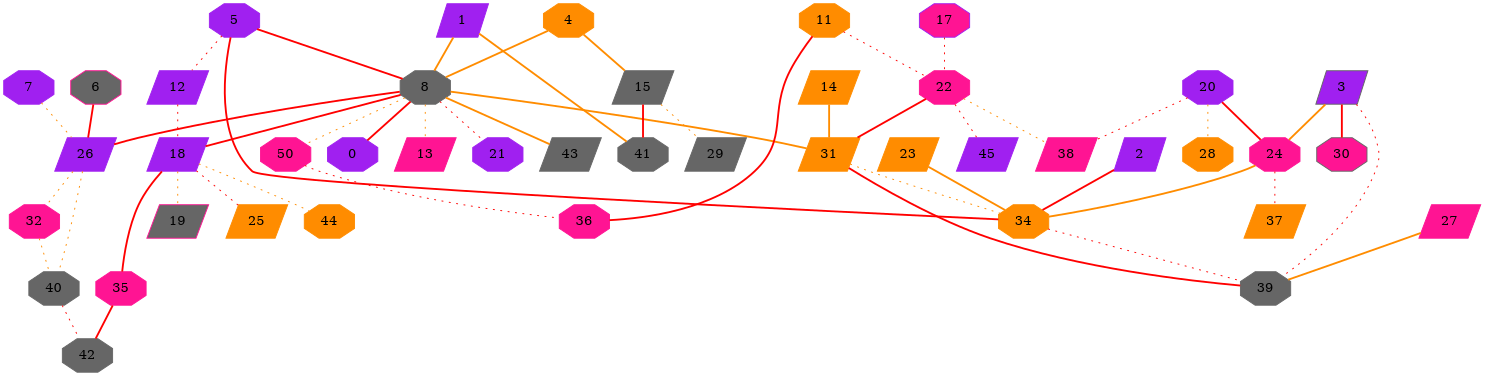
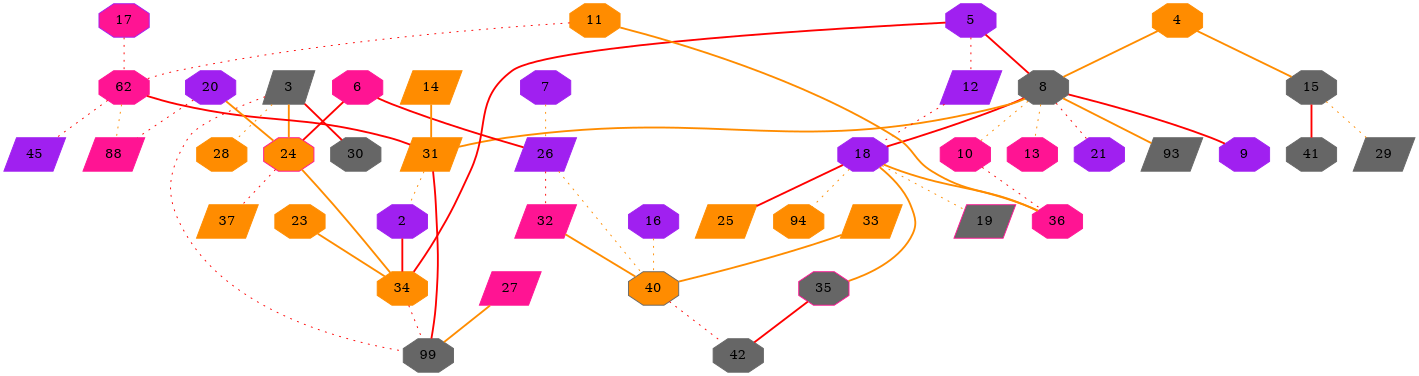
(462, 20) -> none
(96, 87) -> (358, 87)
(643, 87) -> (1312, 87)
(945, 87) -> (124, 87)
(1342, 87) -> (289, 87)
(256, 114) -> none
none -> (327, 117)
(1208, 121) -> (249, 127)
(1241, 121) -> (258, 128)
(178, 154) -> (863, 154)
(286, 154) -> (965, 154)
(353, 154) -> (1245, 154)
(425, 154) -> (1032, 154)
(570, 154) -> (1172, 154)
(908, 154) -> (300, 221)
(1066, 154) -> (114, 154)
(1140, 154) -> (402, 221)
(1275, 154) -> (289, 154)
(1342, 154) -> (356, 154)
(752, 173) -> (837, 105)
none -> (937, 182)
(217, 188) -> (800, 186)
(60, 189) -> (546, 188)
(925, 190) -> (417, 188)
(133, 218) -> (912, 235)
(34, 221) -> (546, 221)
(329, 221) -> (799, 221)
none -> (654, 221)
none -> (871, 221)
(44, 255) -> (600, 255)
(54, 288) -> (654, 288)
(121, 288) -> (824, 288)
(1266, 288) -> (428, 355)
